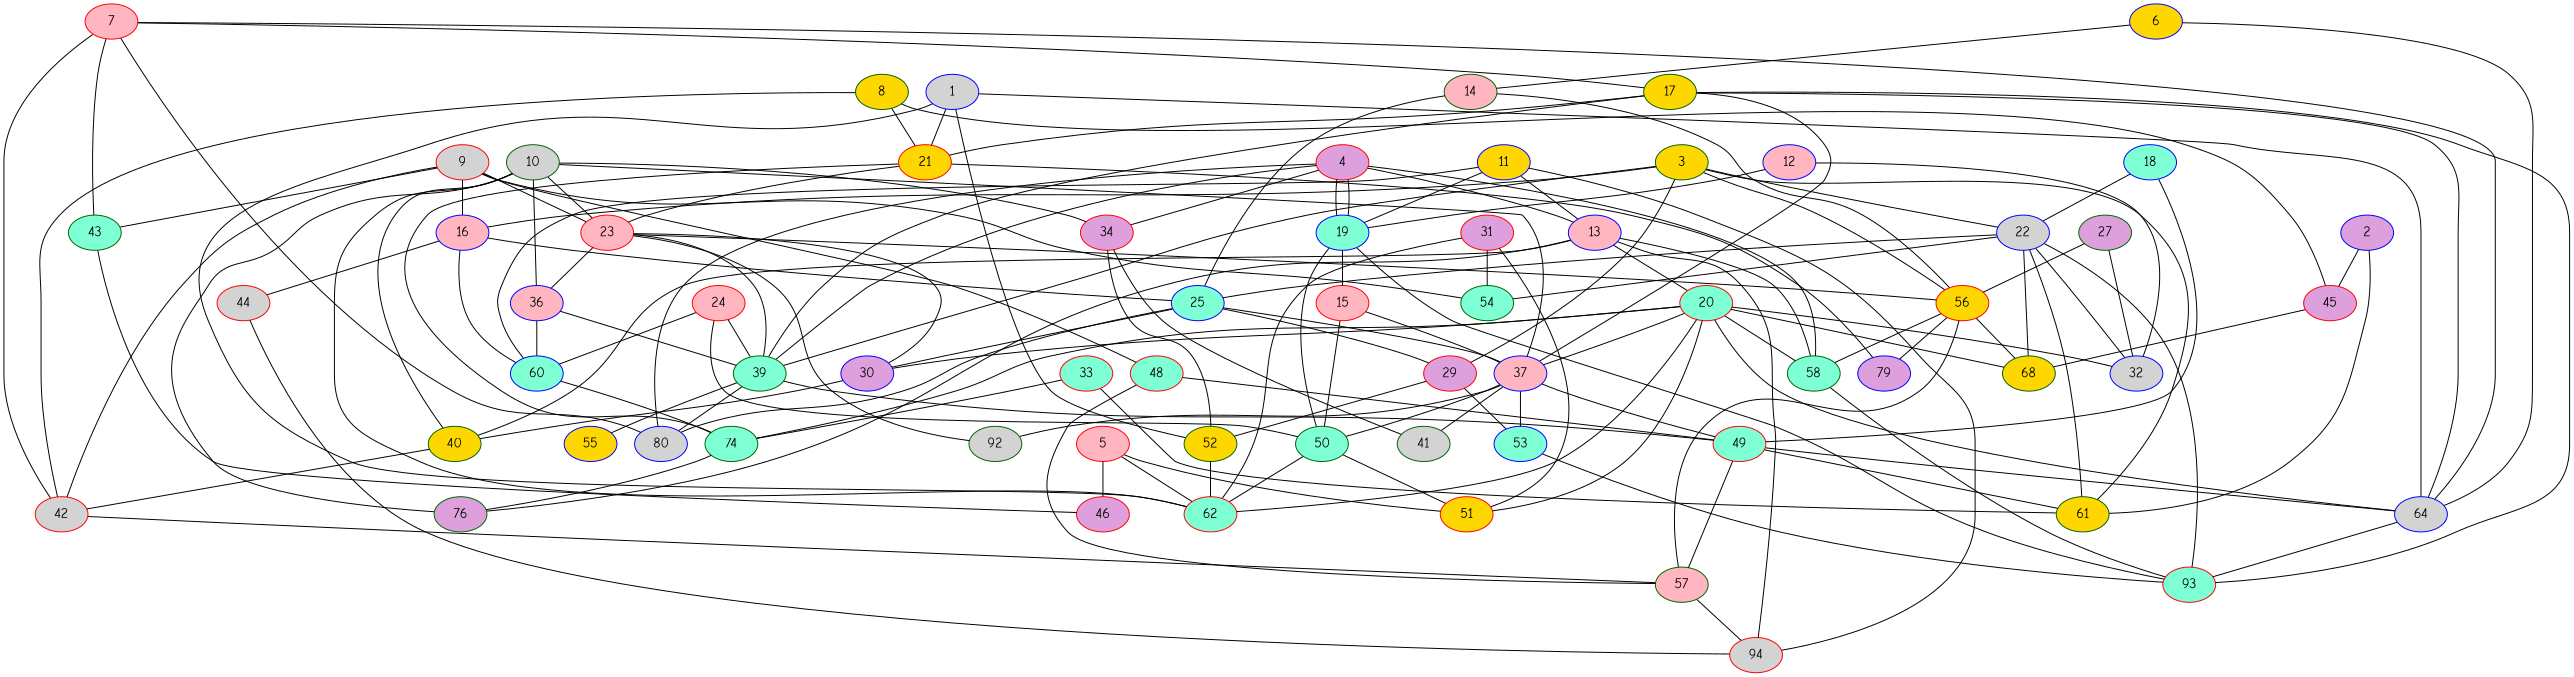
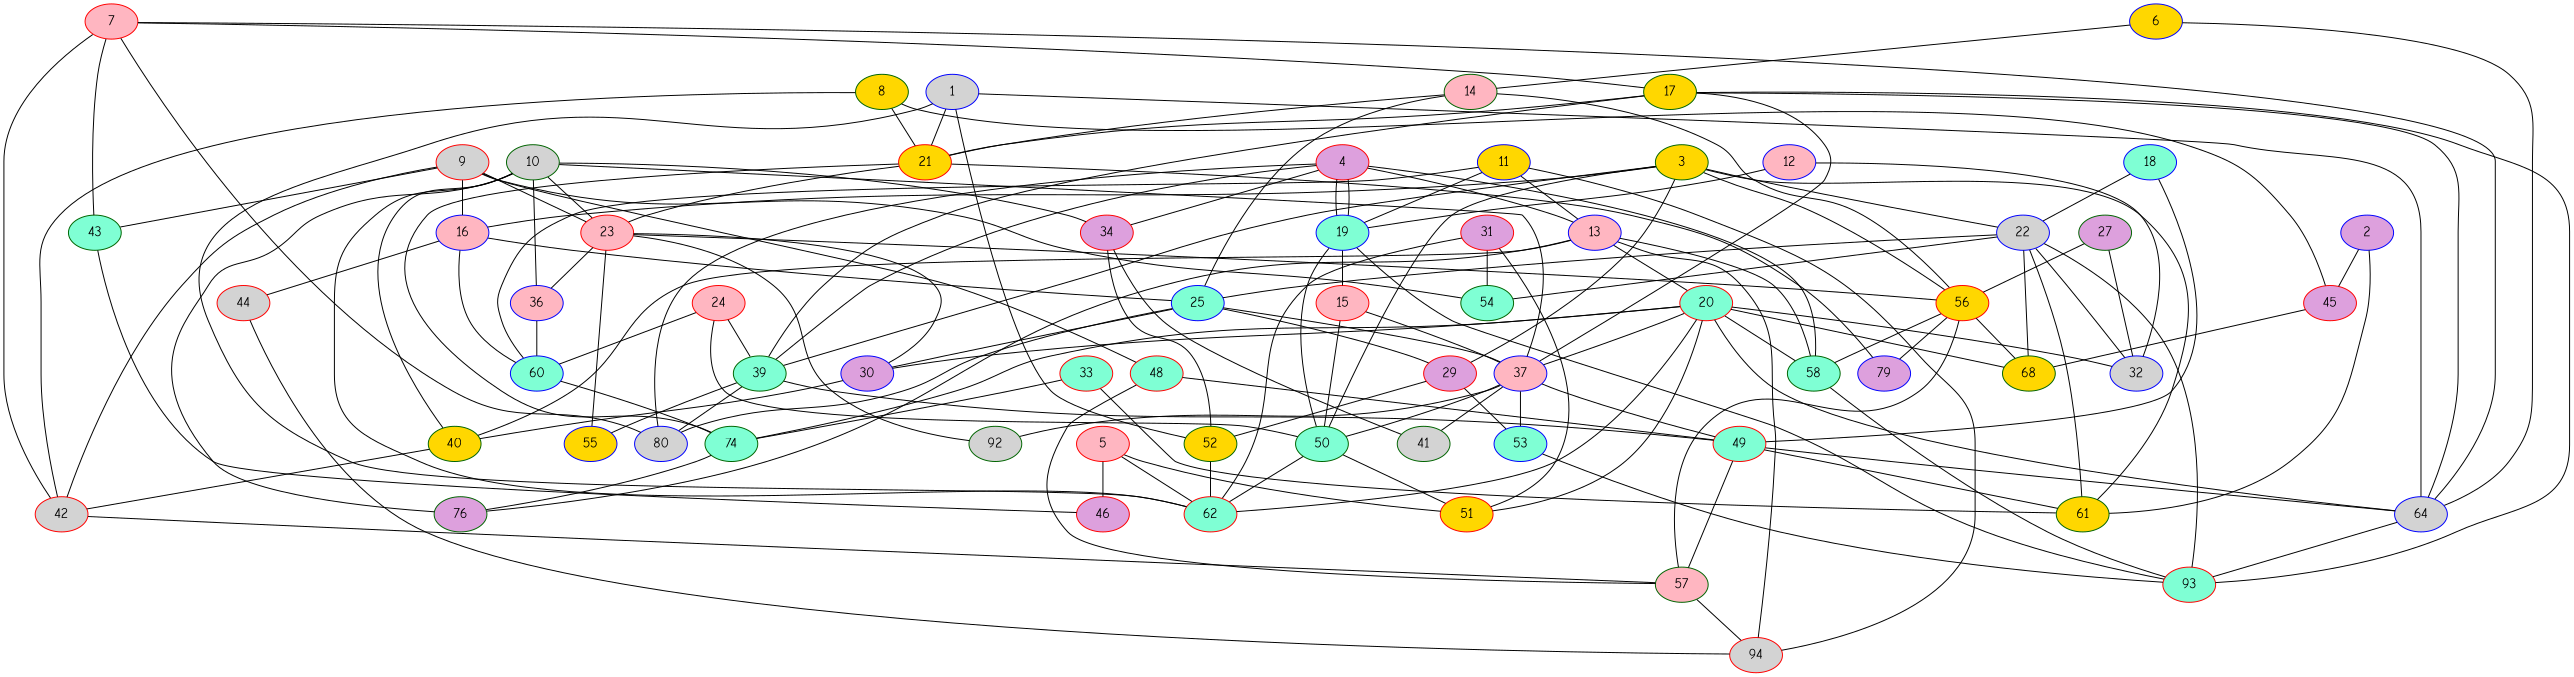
none -> (1196, 119)
none -> (1439, 228)
(751, 282) -> (599, 338)
(648, 338) -> none
